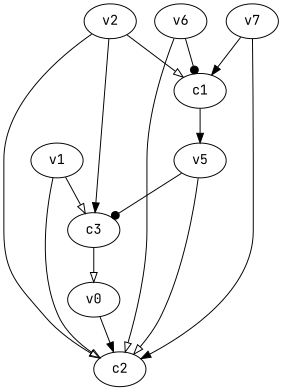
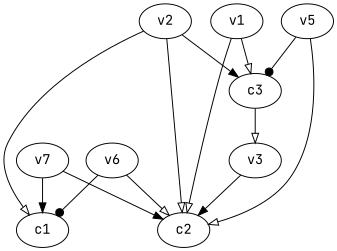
(200, 121) -> none
(94, 300) -> (255, 160)
